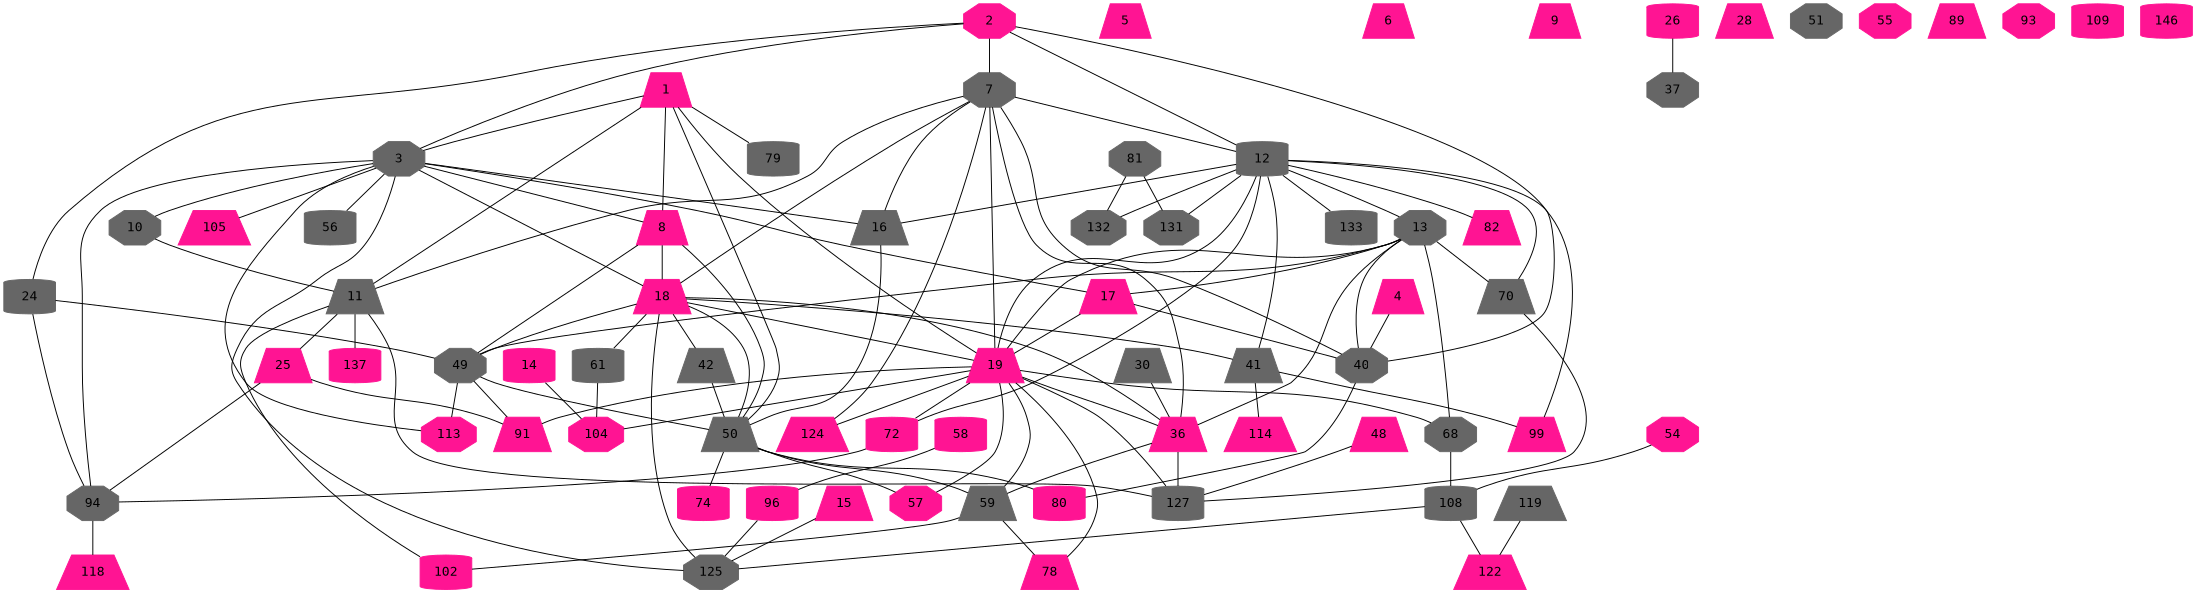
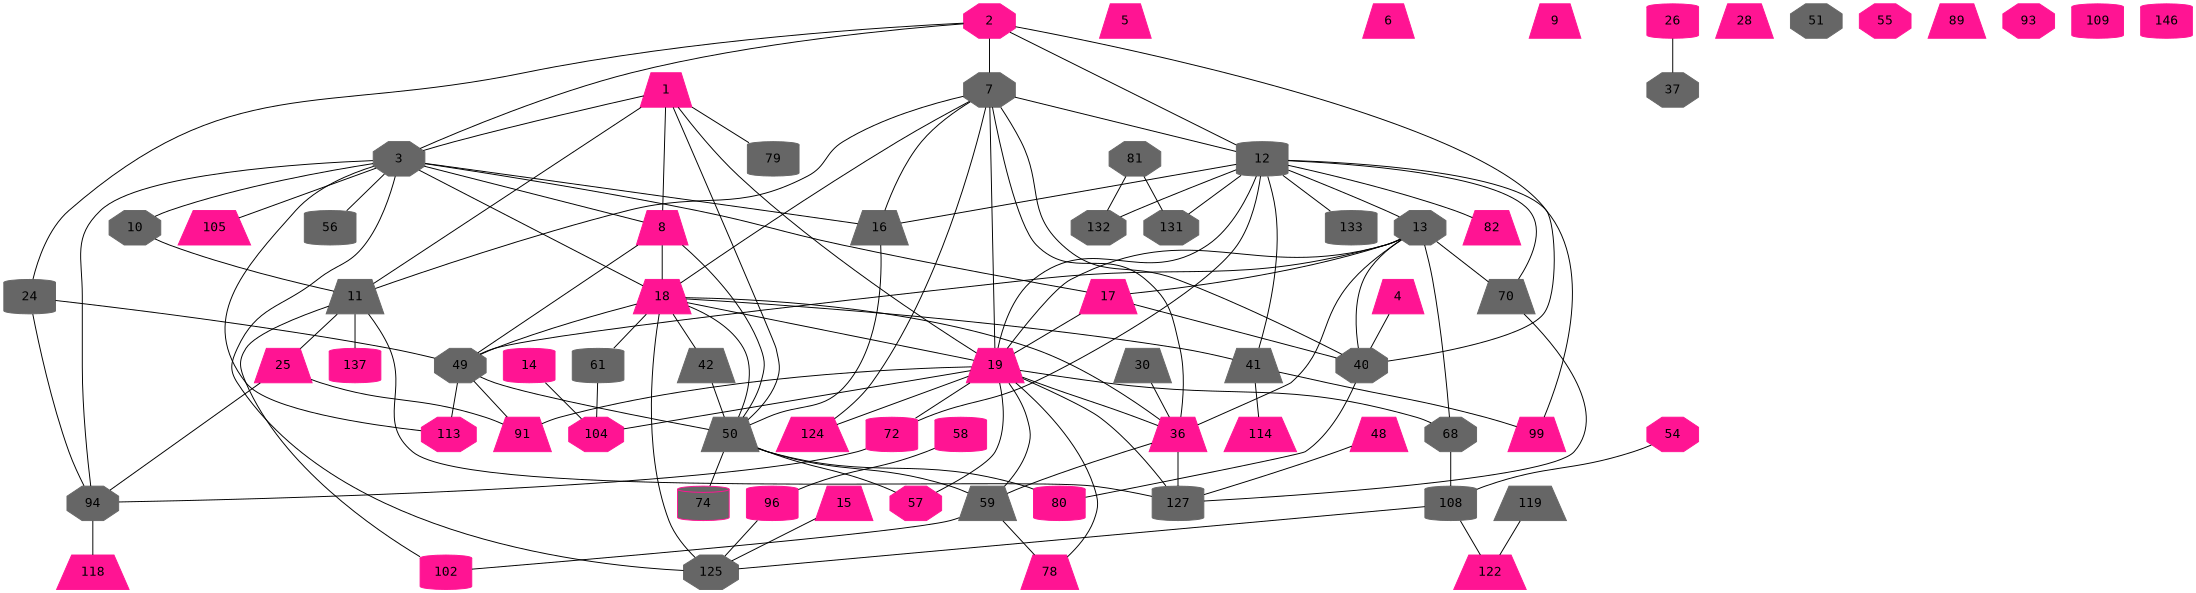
(703, 503) -> (703, 503)
